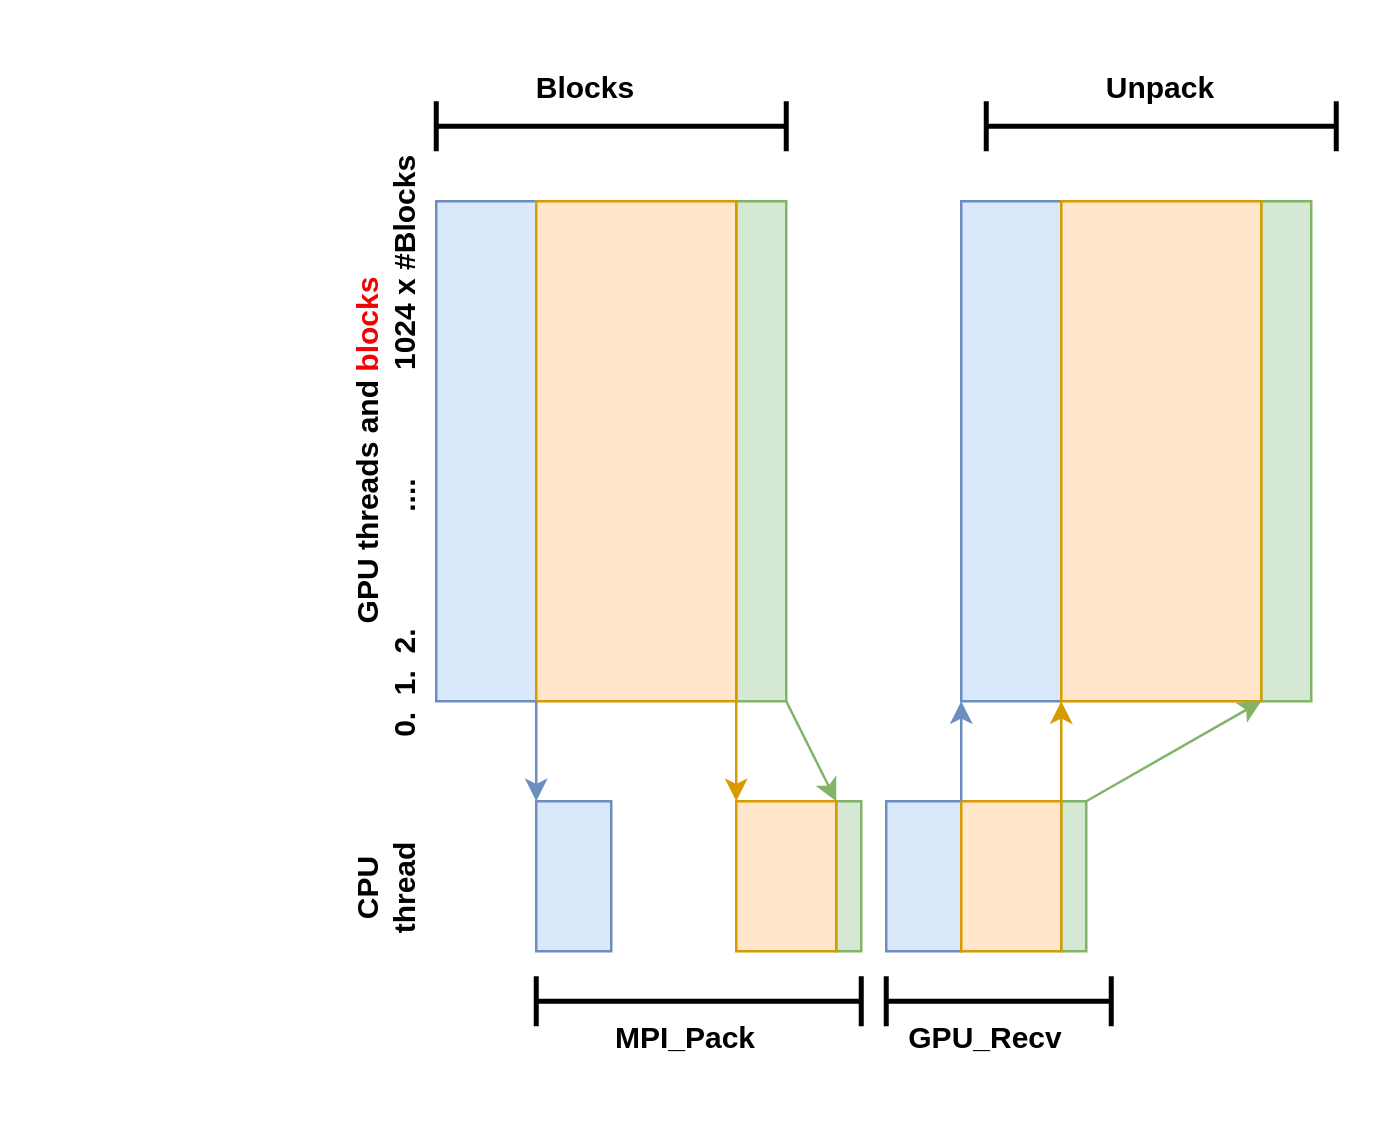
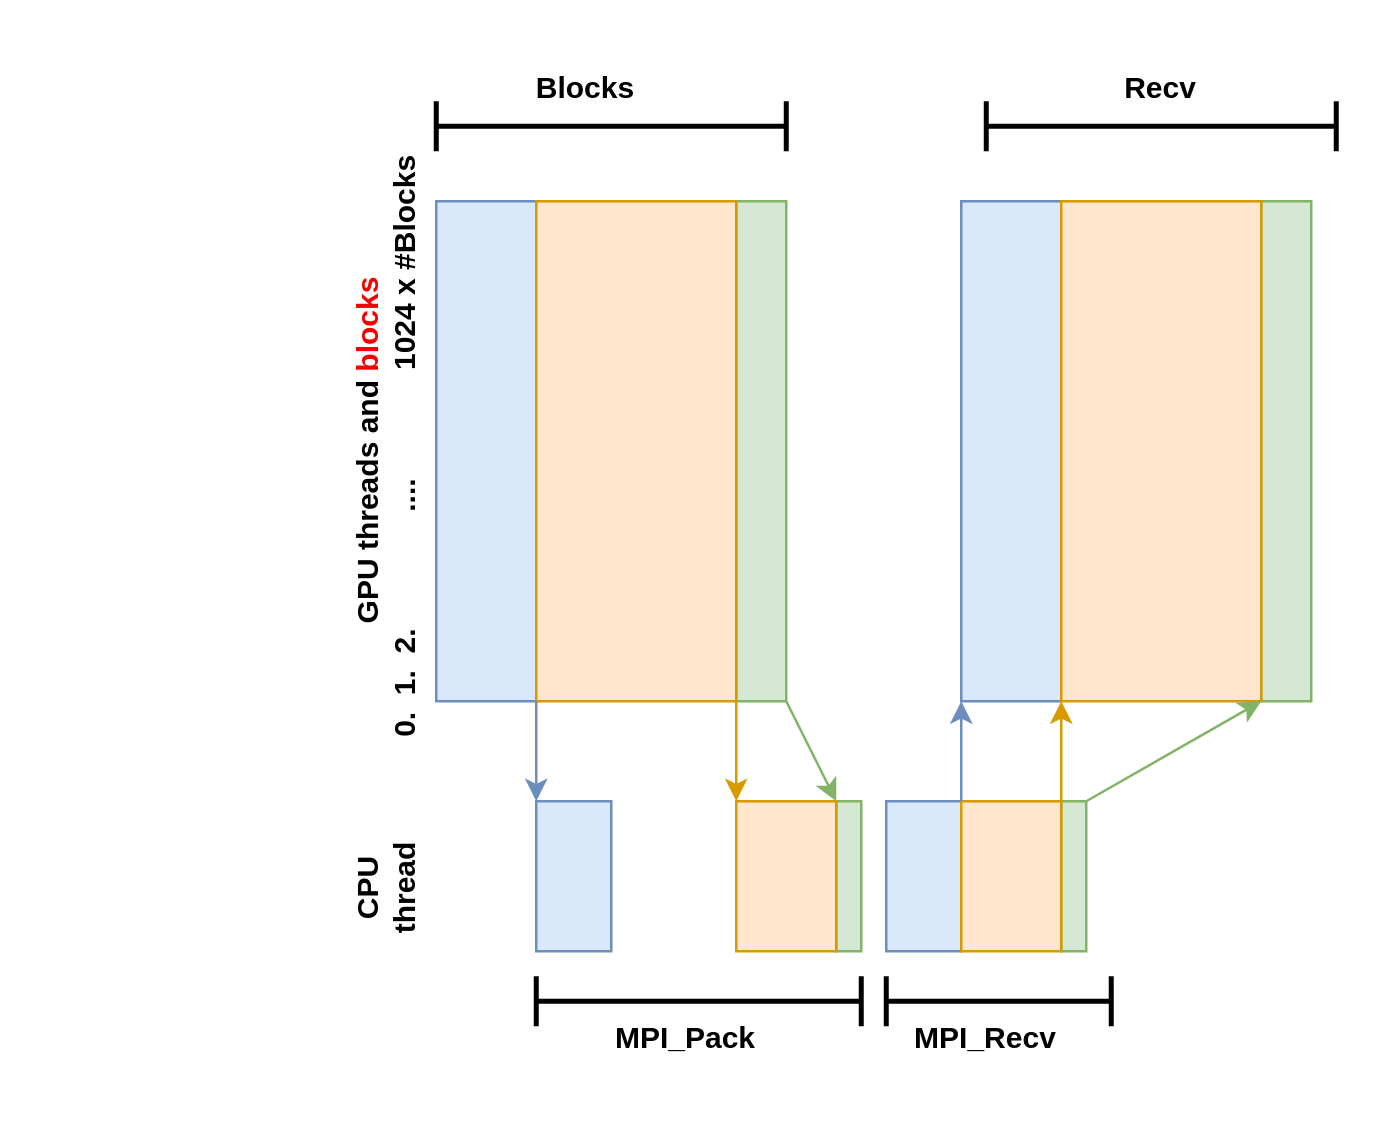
(1161, 89) -> (1161, 89)
(986, 1039) -> (986, 1039)
